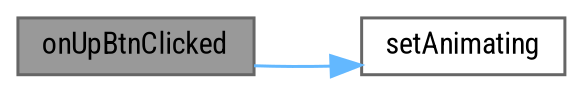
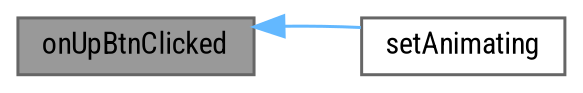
(292, 66) -> (323, 26)
